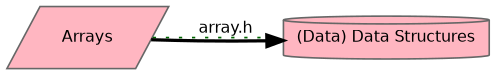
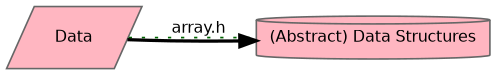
(88, 38) -> (74, 38)
(386, 38) -> (373, 38)
